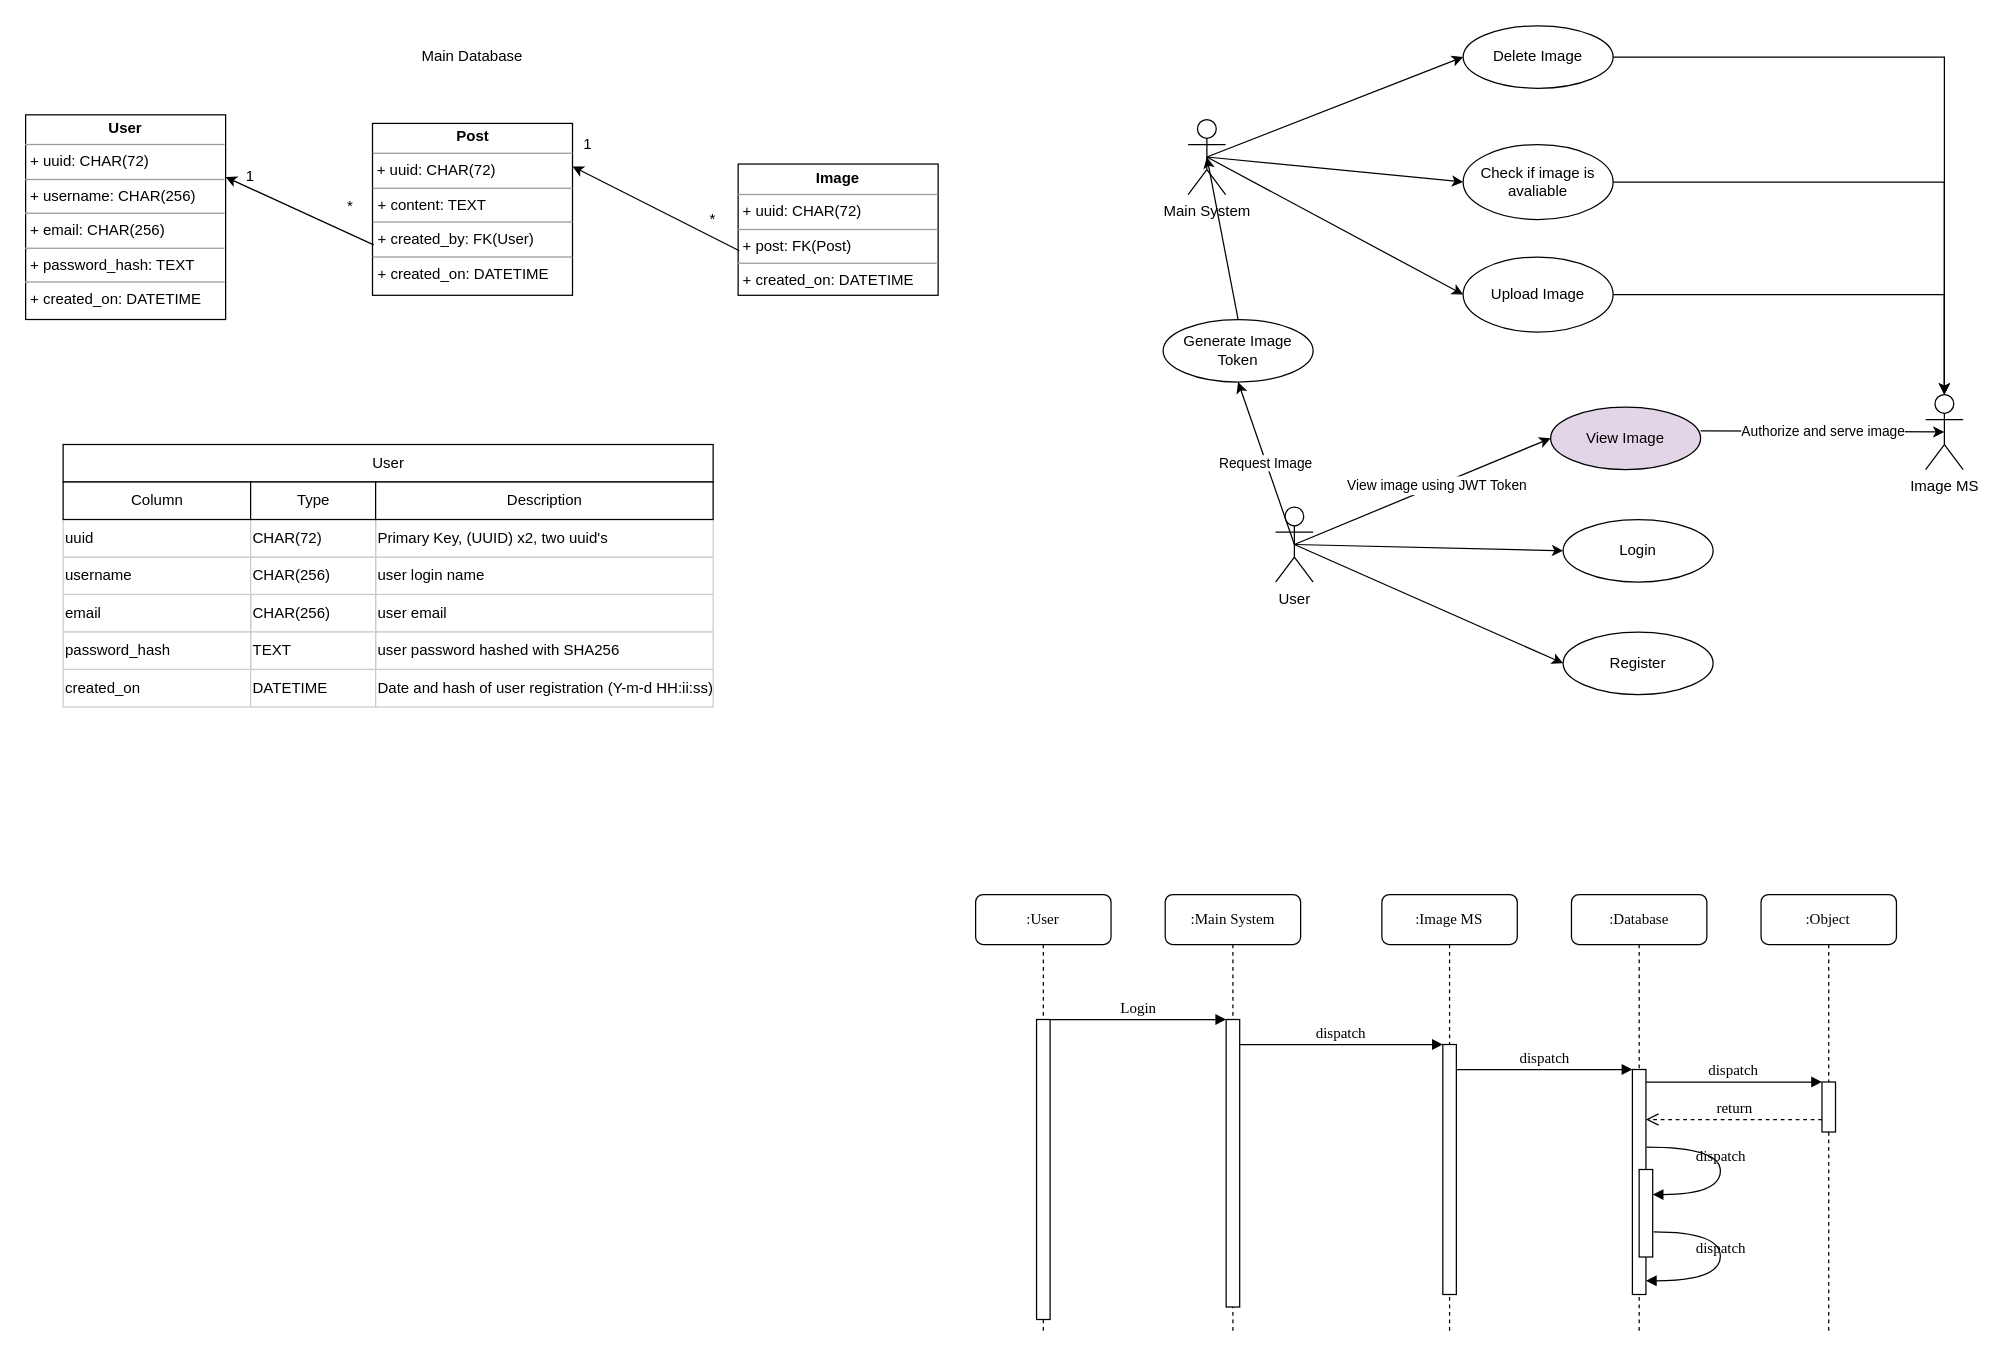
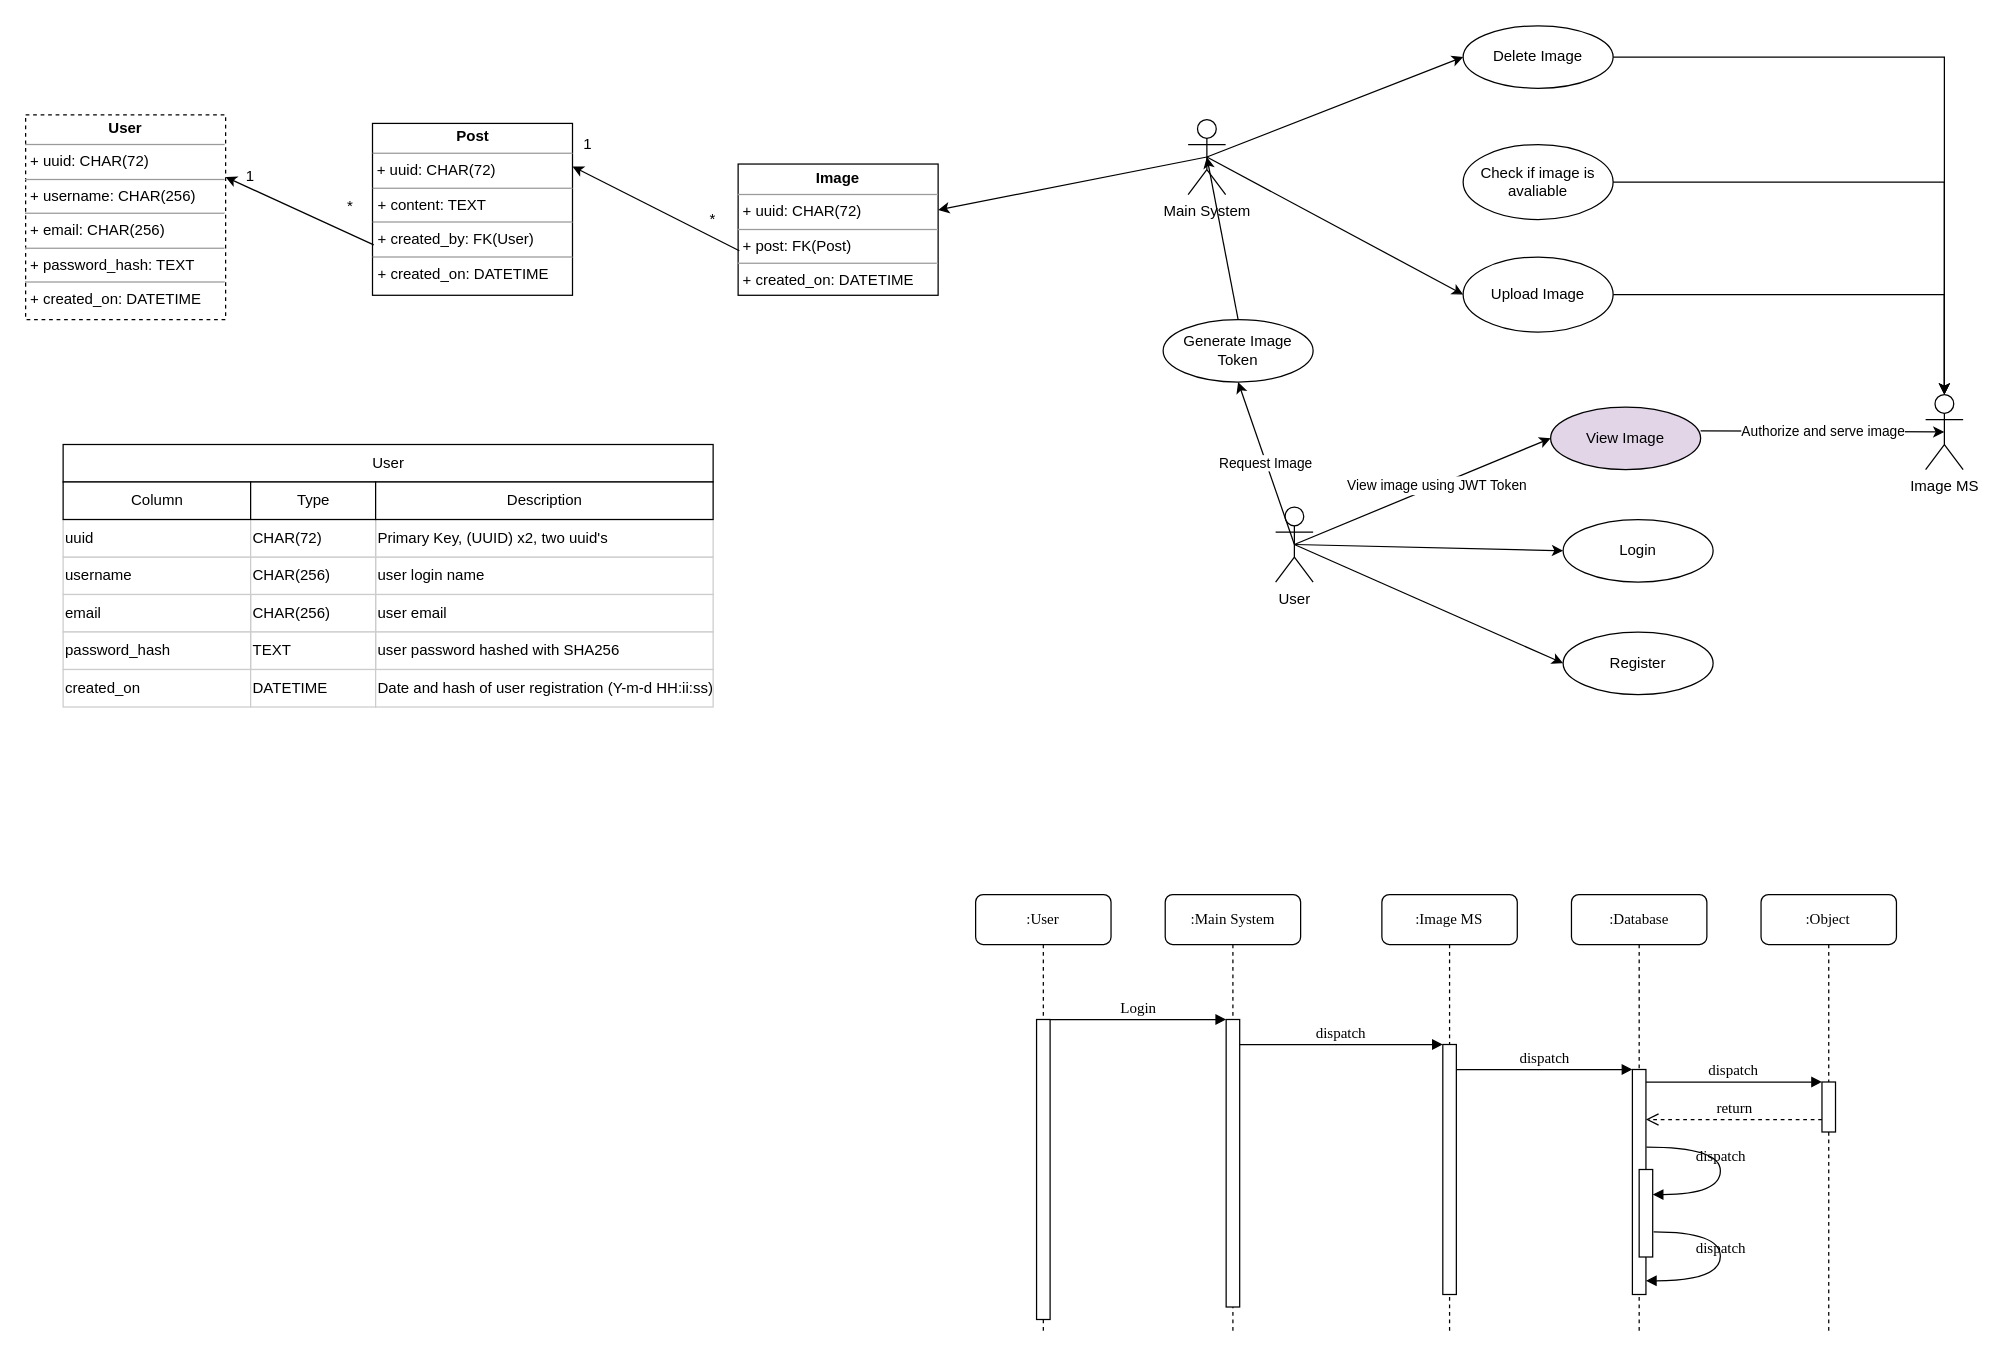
(473, 57) -> none
(1334, 169) -> (1075, 183)
(126, 217) -> (126, 217)
